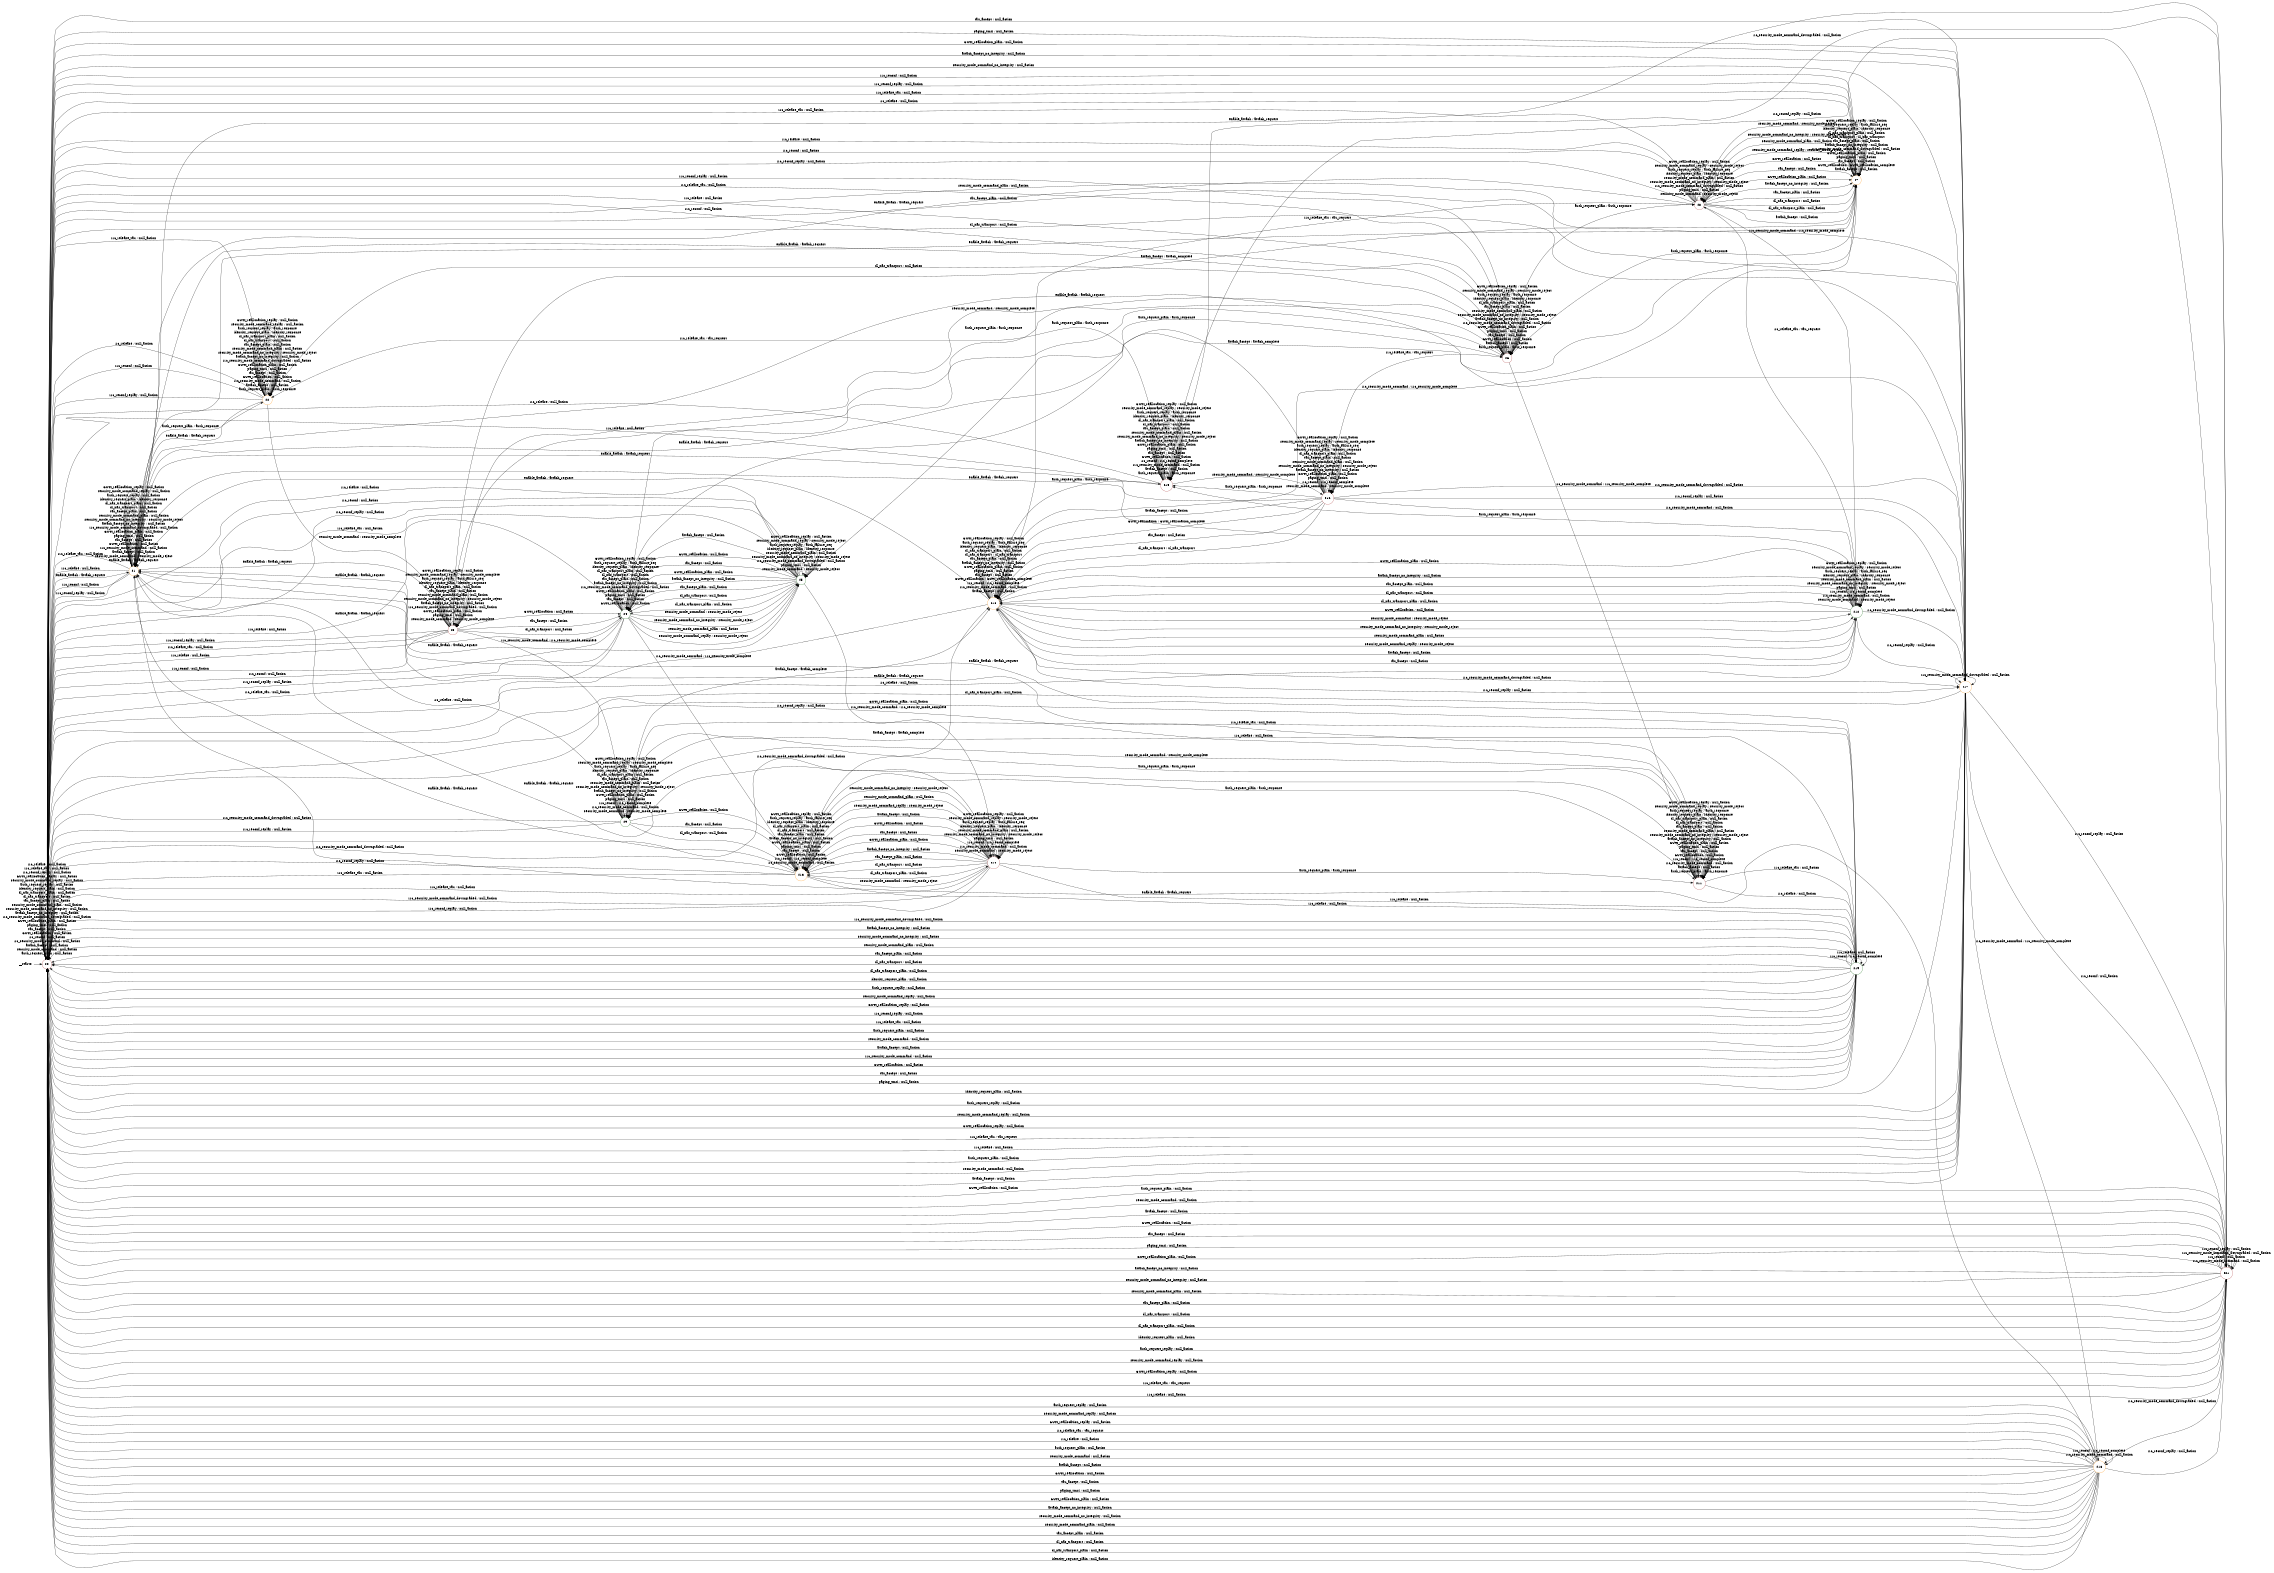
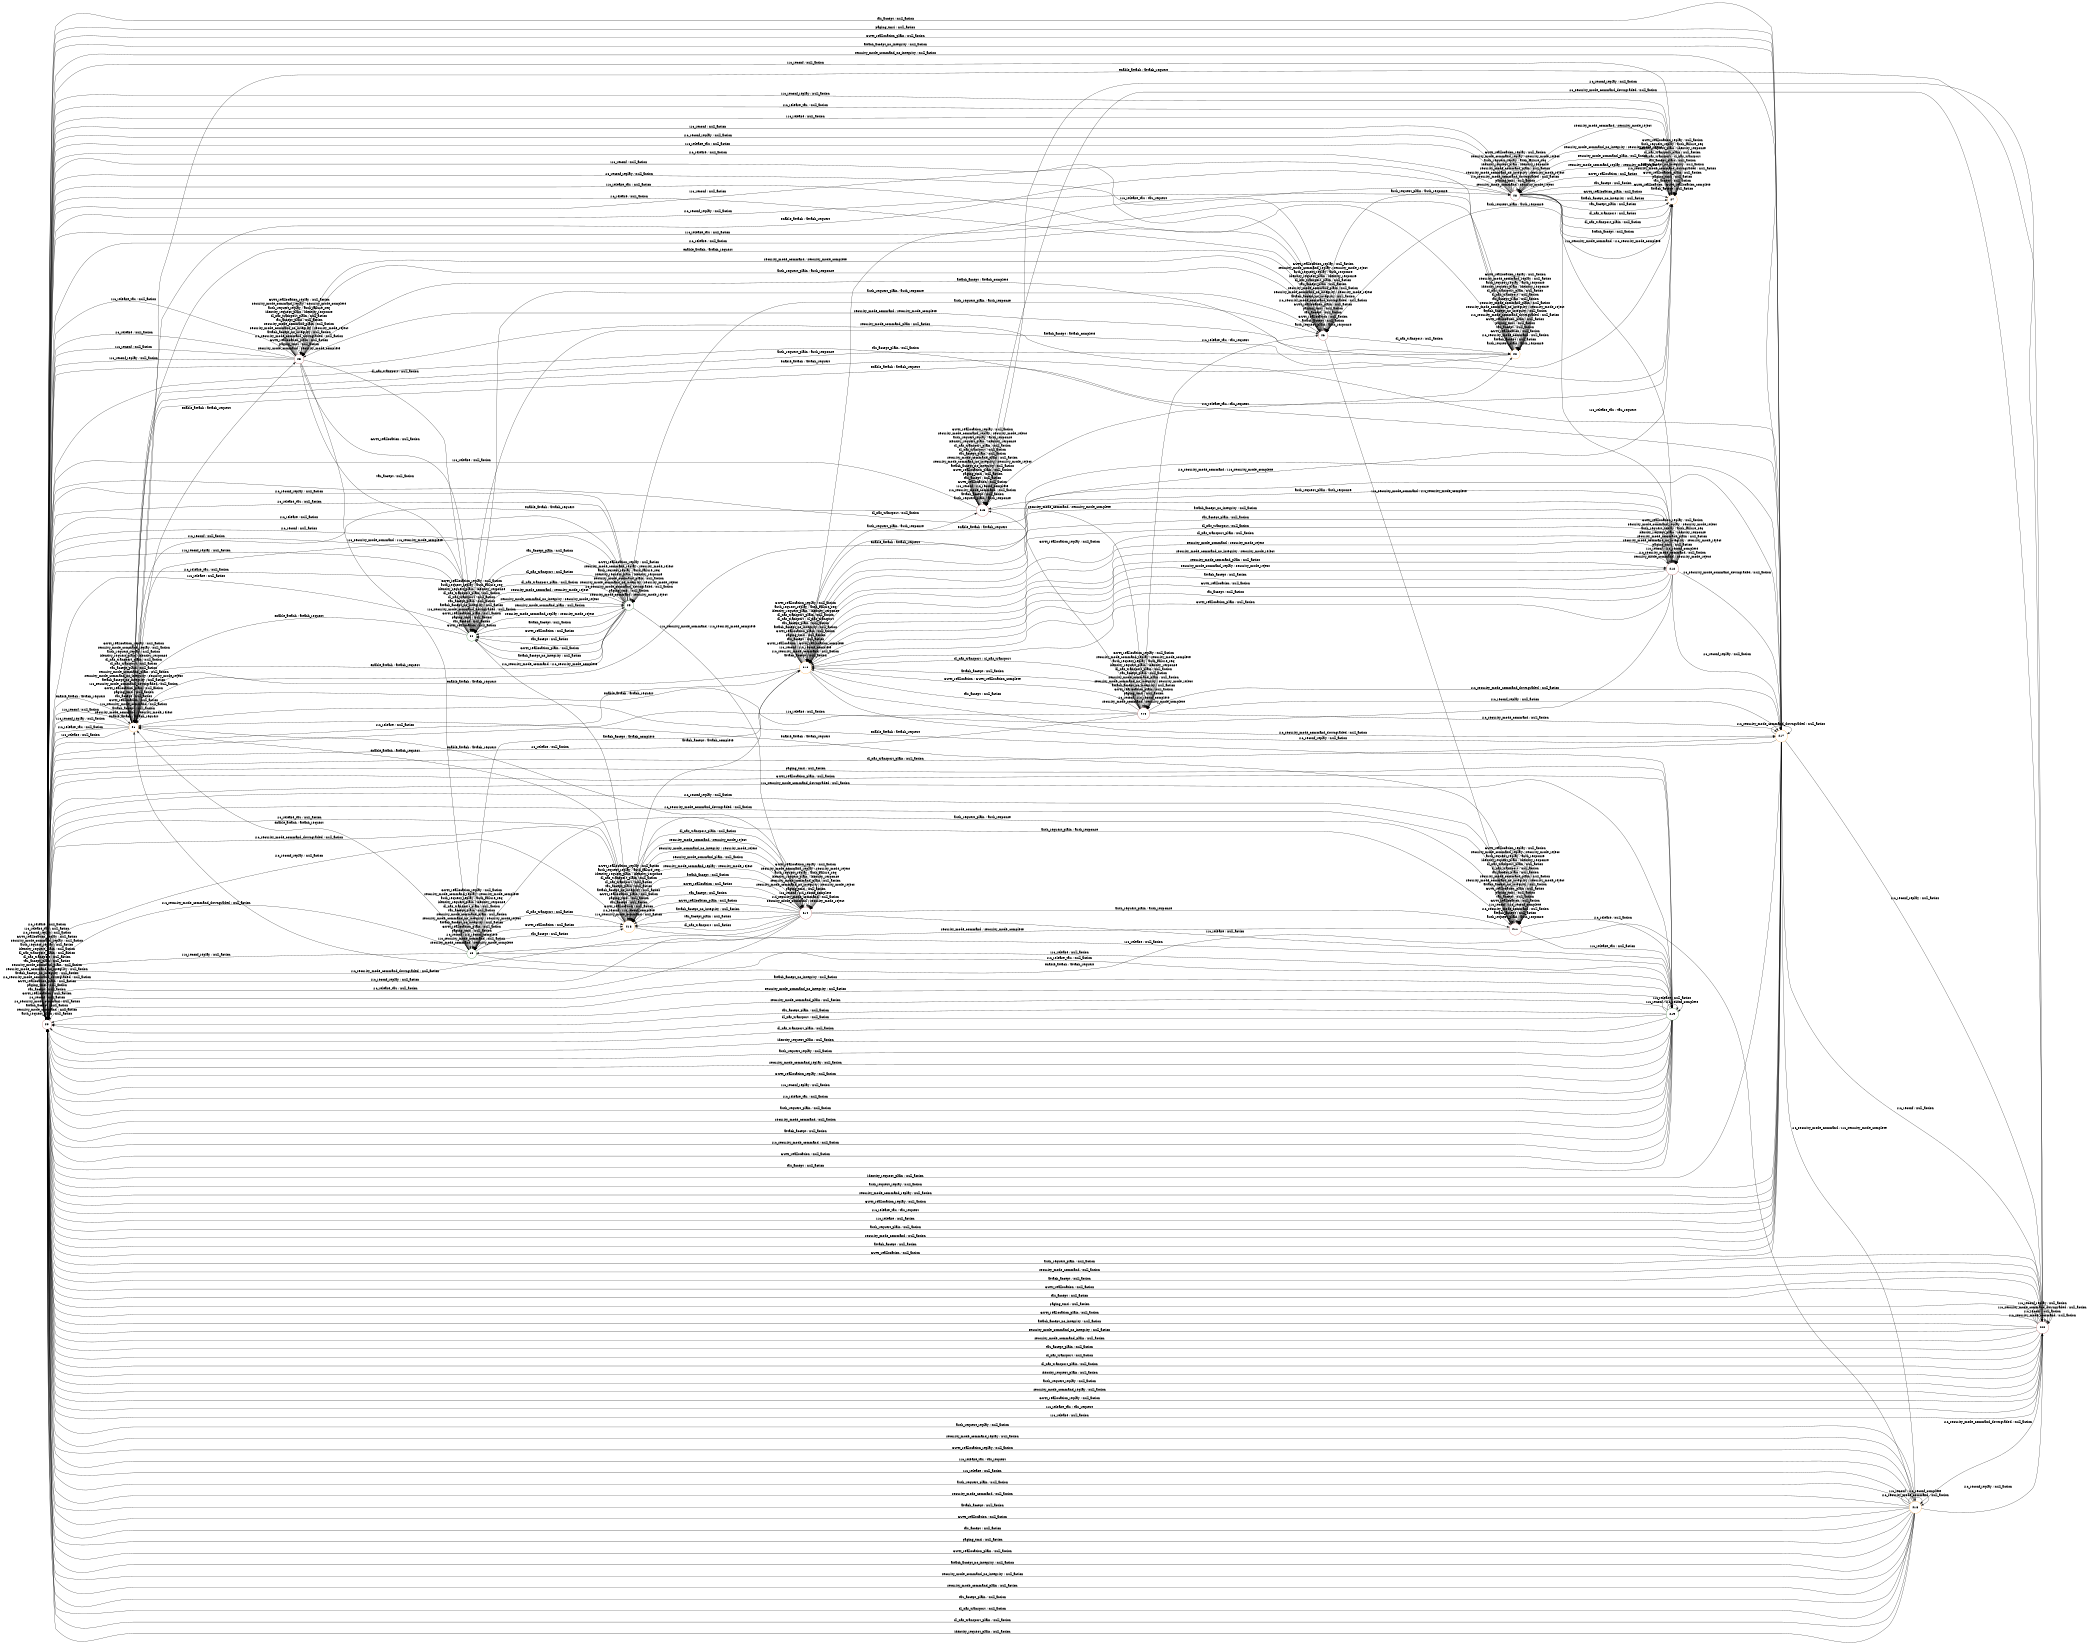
(1254, 487) -> (1070, 542)
(309, 563) -> (169, 523)
(1856, 612) -> (1672, 569)
(26, 964) -> none
(2227, 1273) -> (2043, 1328)
